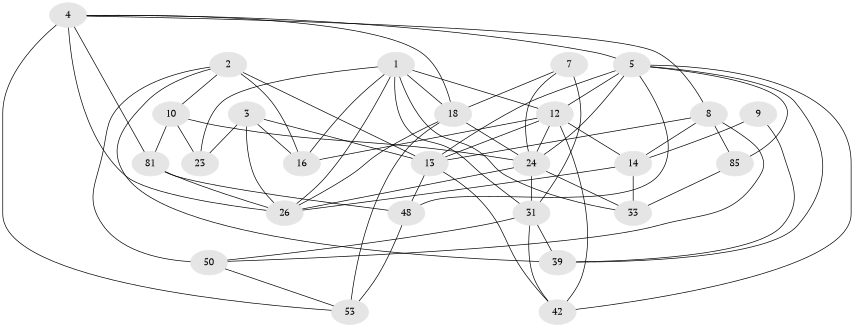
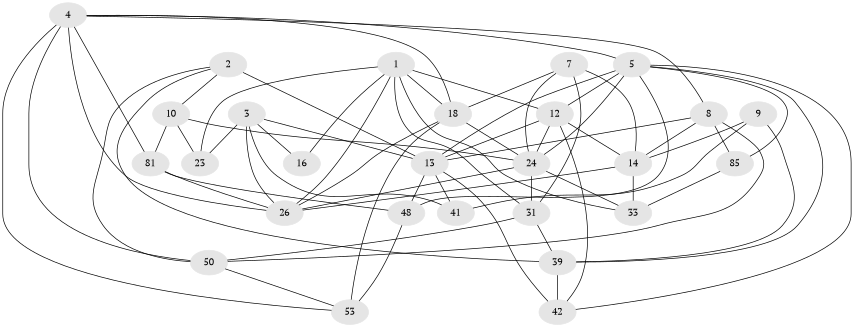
none -> (627, 101)
(276, 108) -> none
(434, 138) -> none
none -> (36, 193)
none -> (456, 213)
(531, 266) -> (558, 287)
